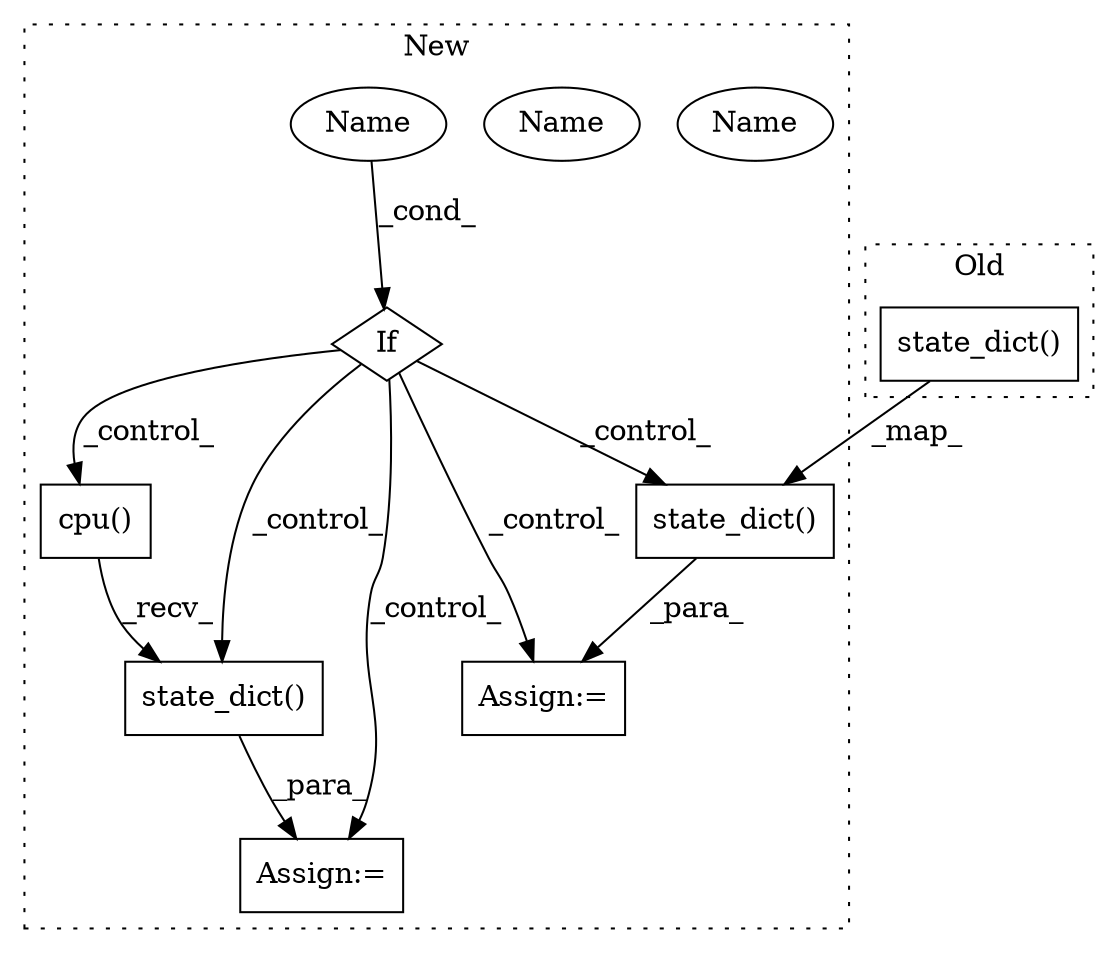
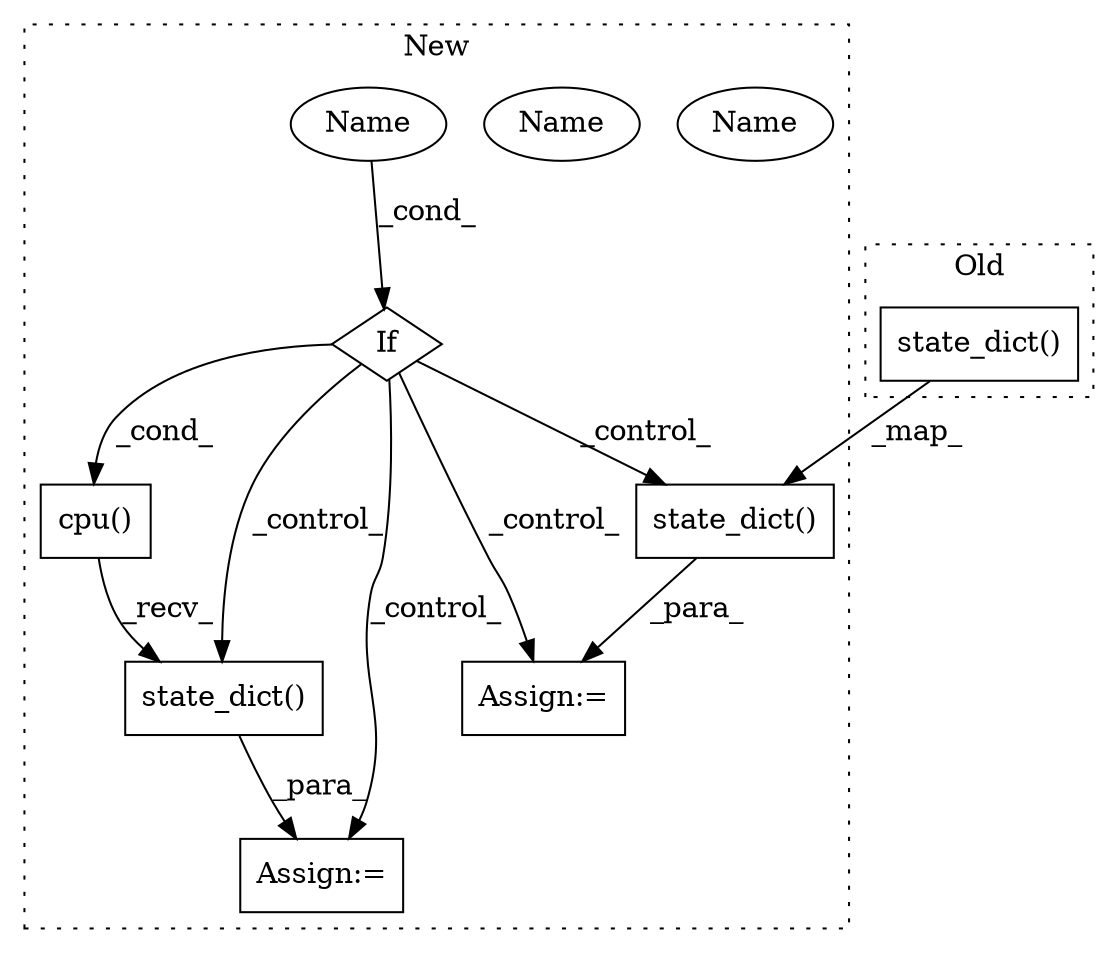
(149, 433) -> (165, 433)
